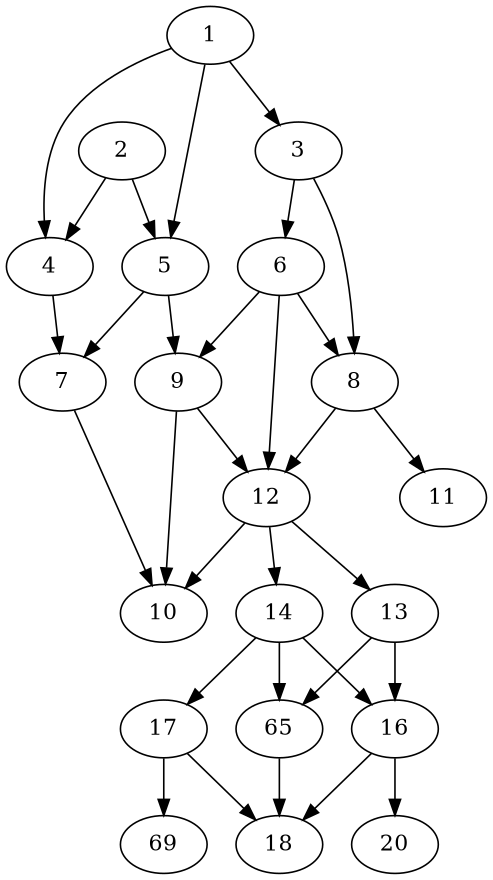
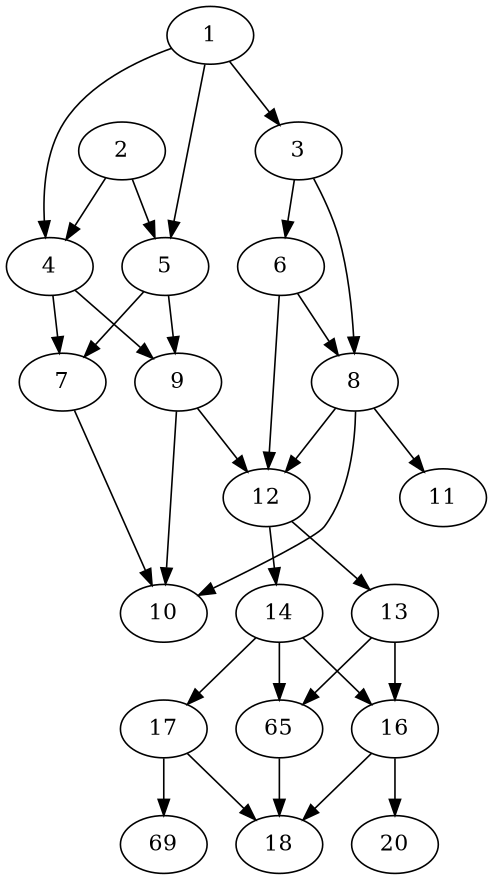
(235, 318) -> (106, 317)
(221, 550) -> (322, 529)
